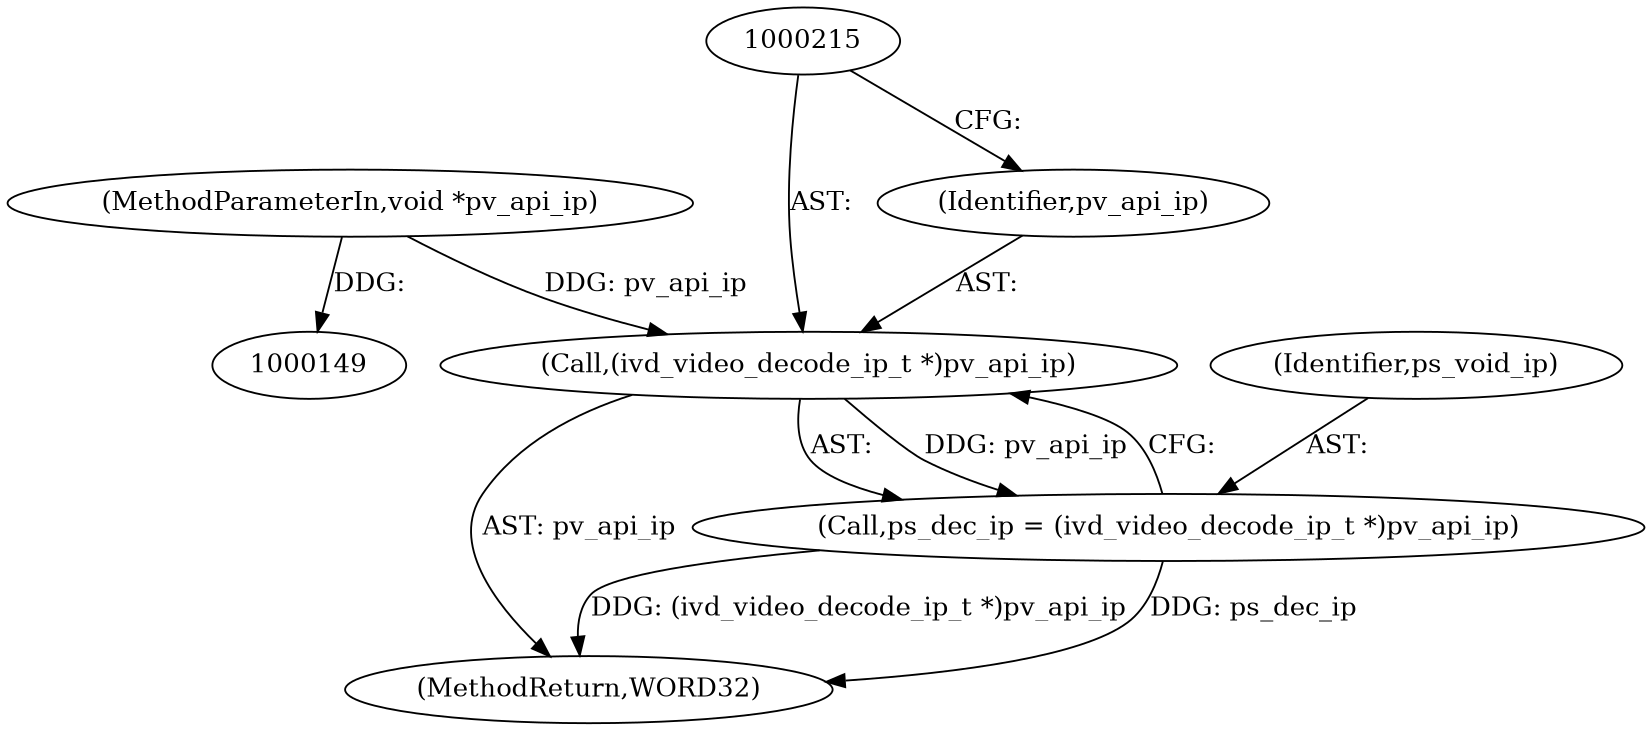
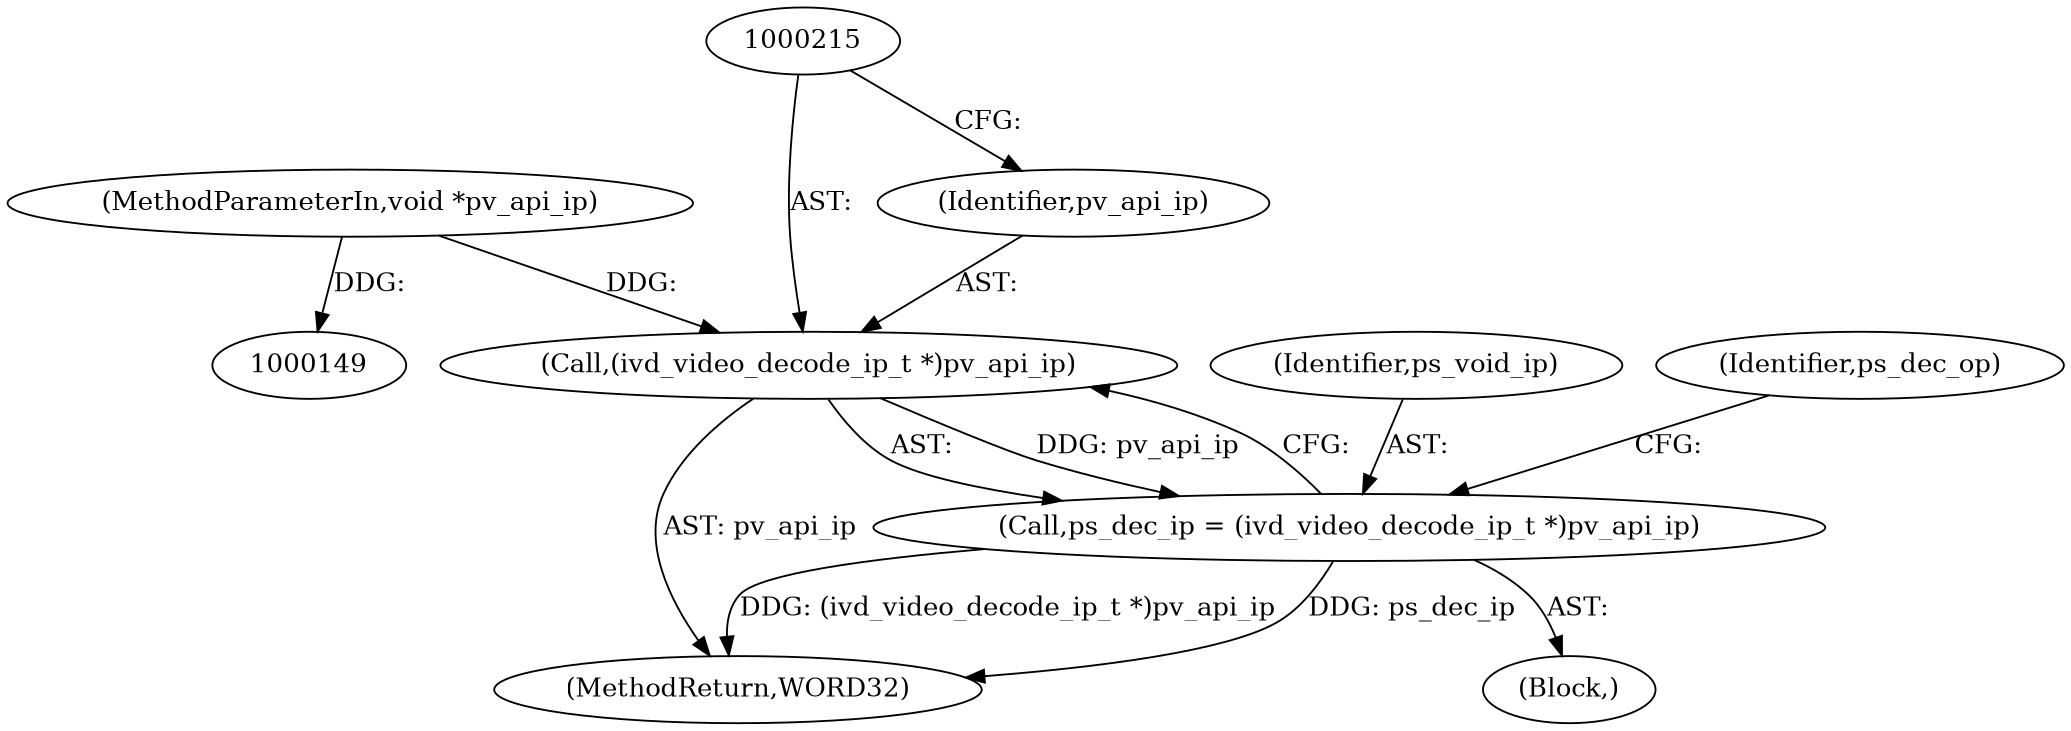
(646, 284) -> (646, 284)
none -> (1860, 365)
none -> (1569, 690)
